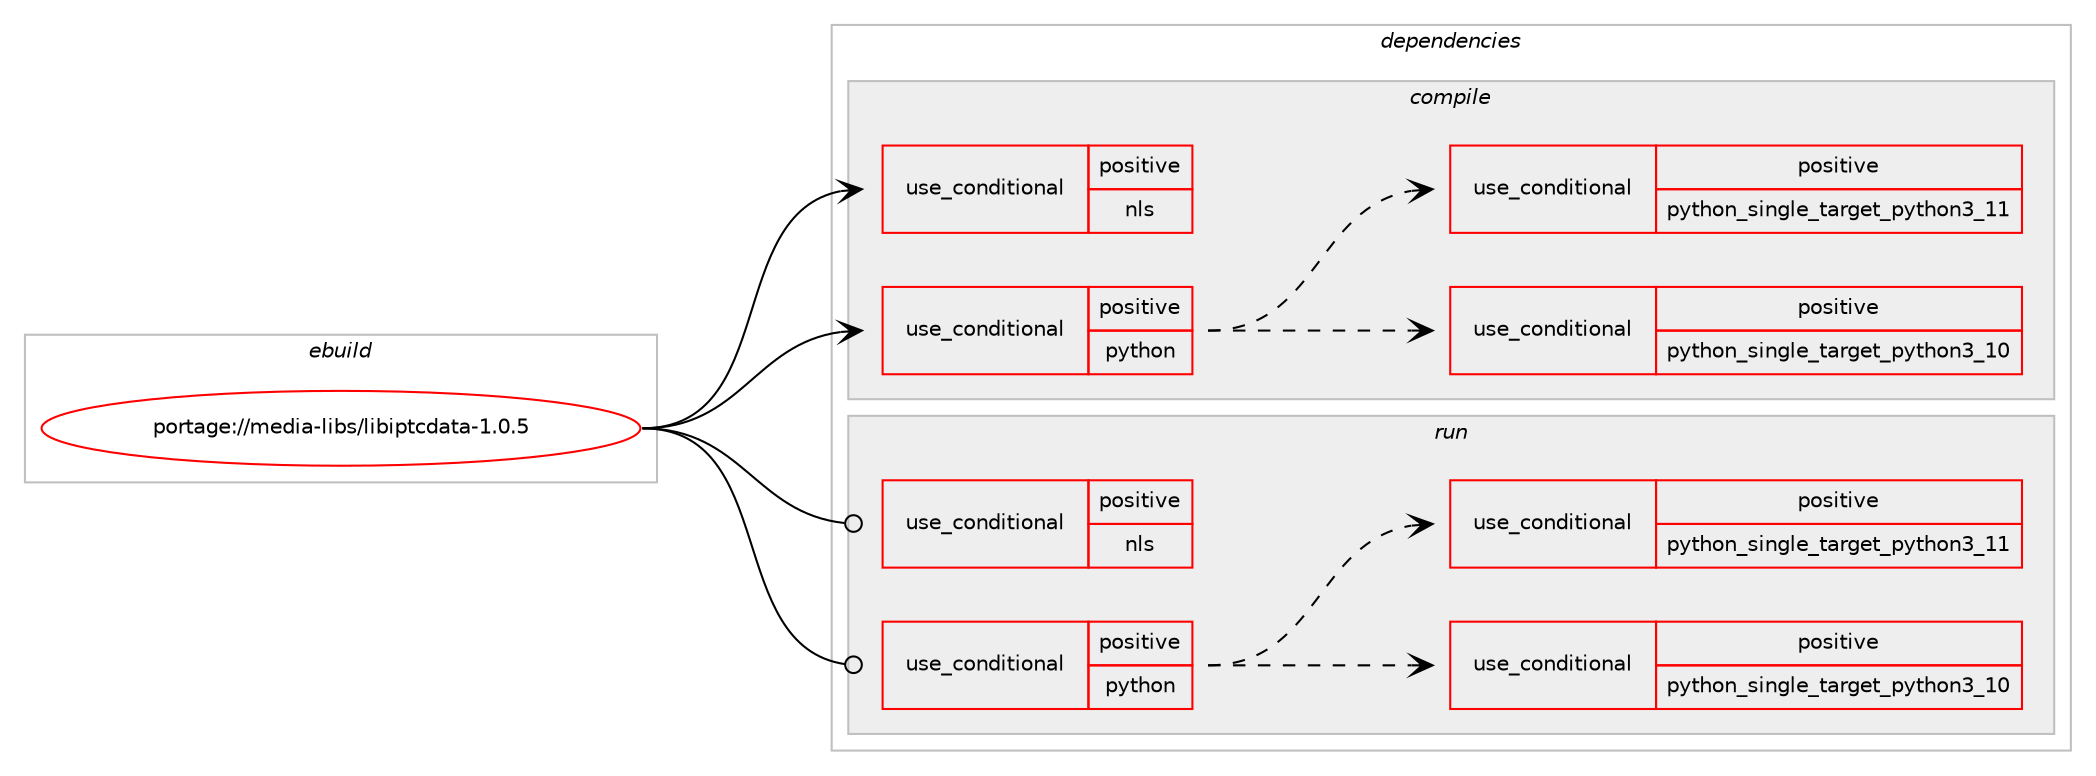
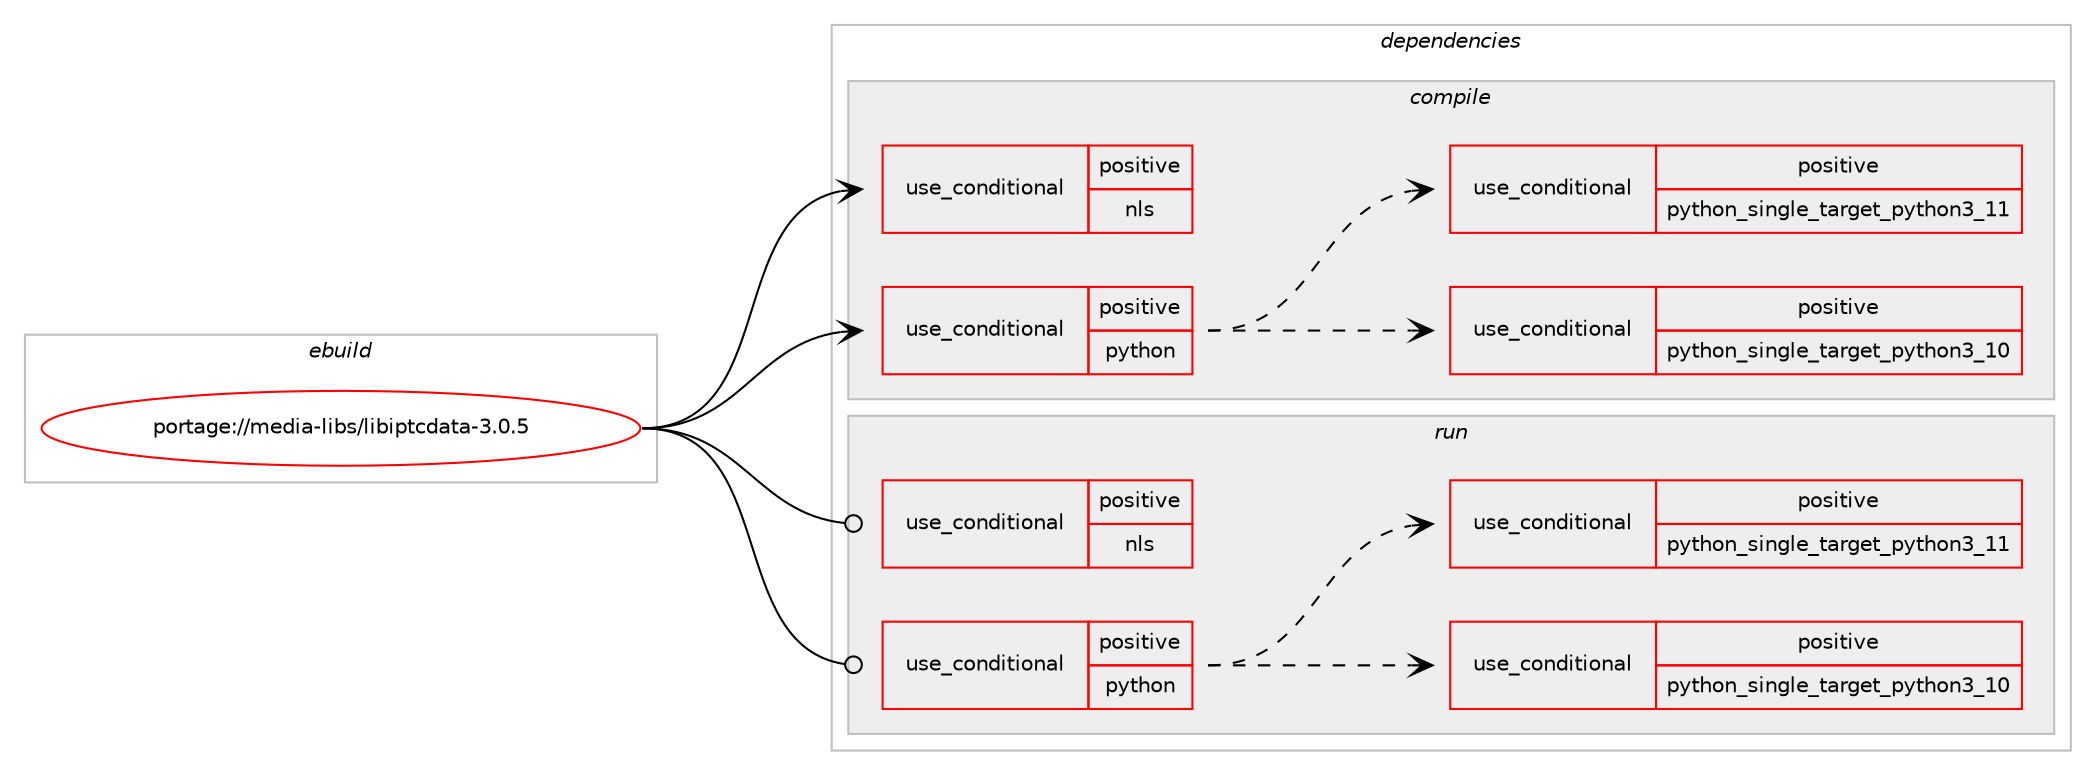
(341, 428) -> (341, 428)
